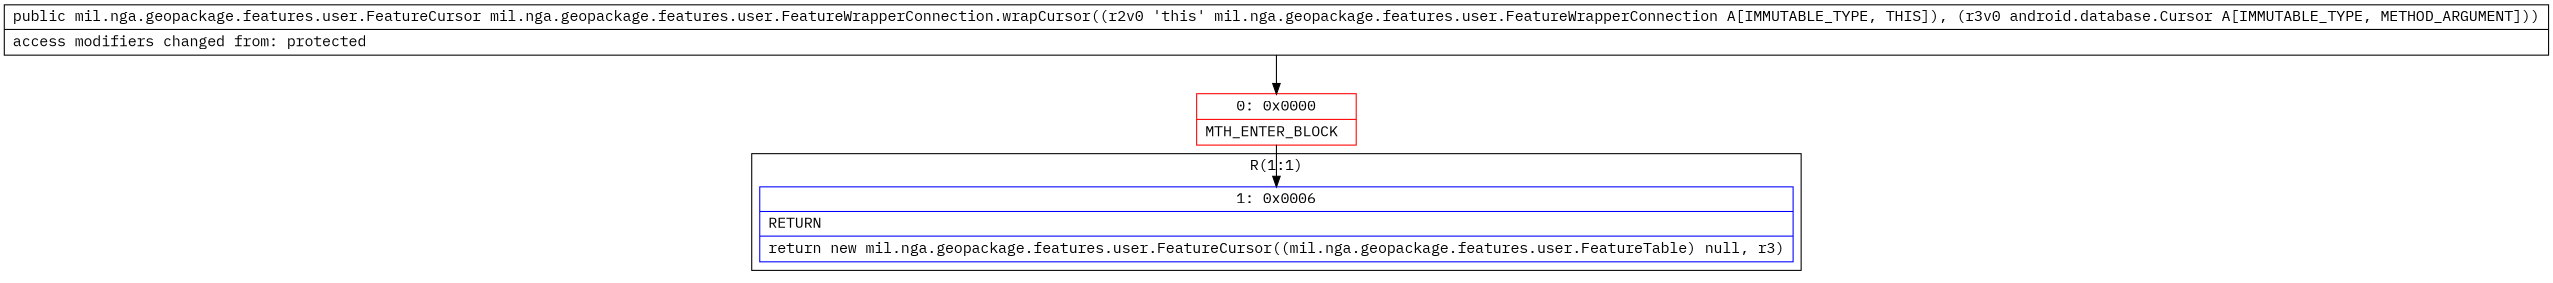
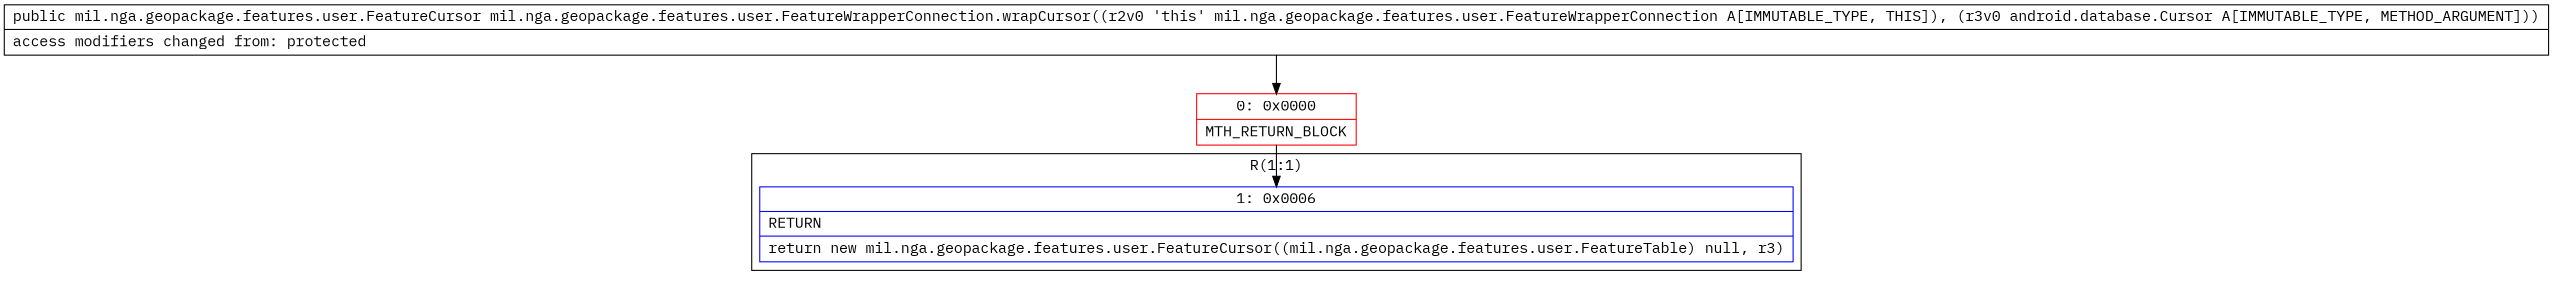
(1272, 132) -> (1276, 132)
